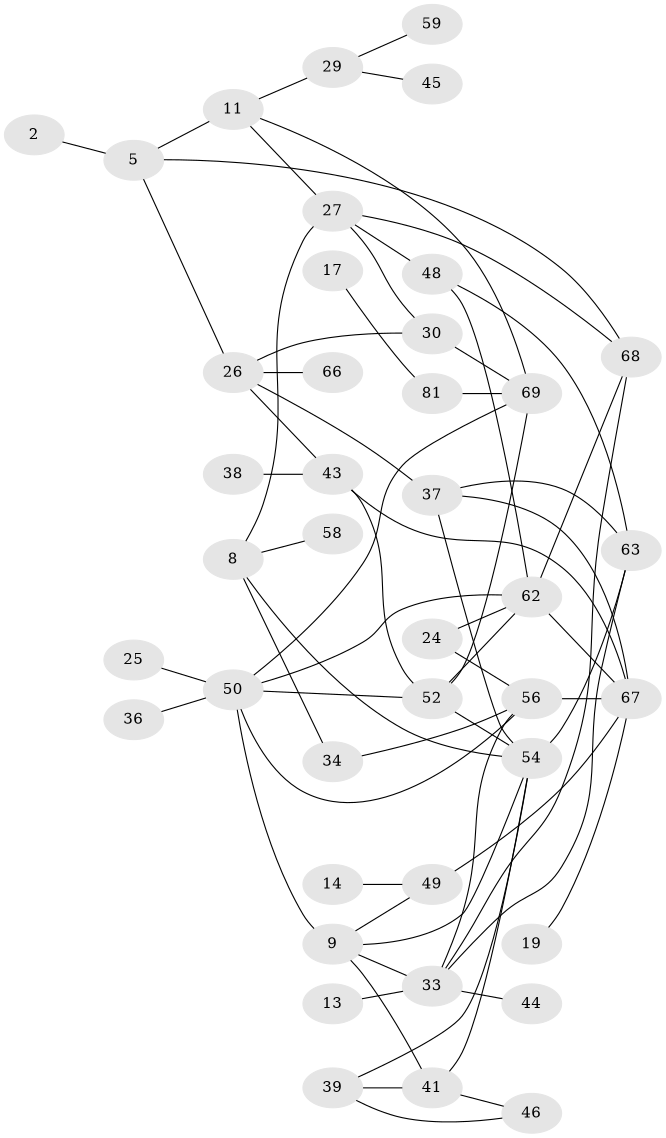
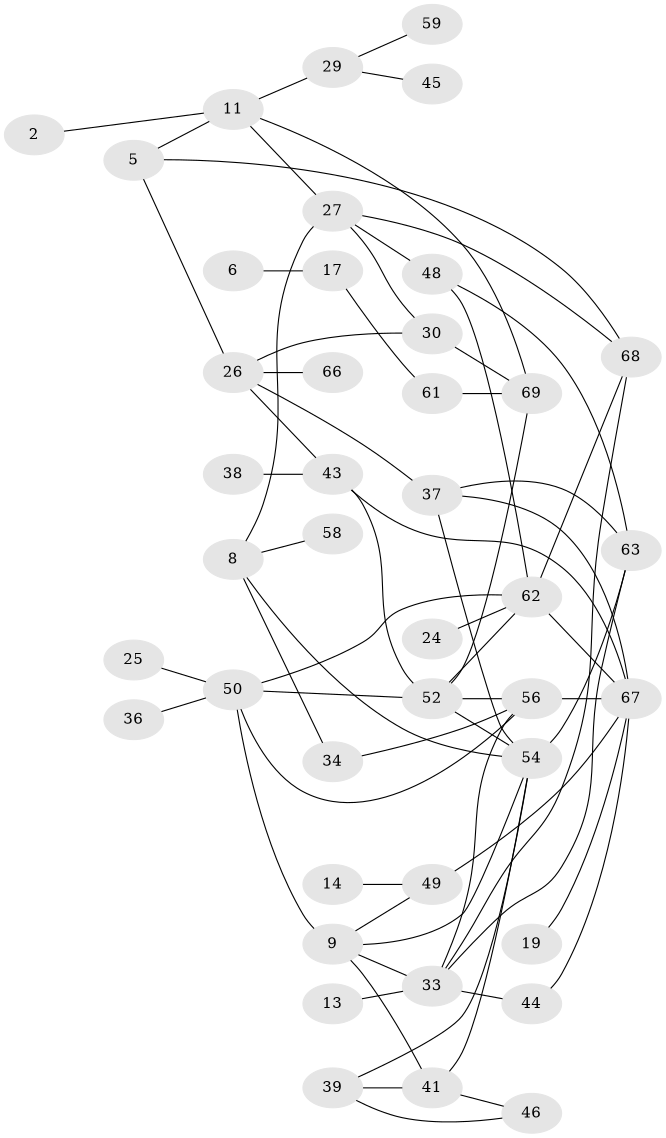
(84, 148) -> (134, 122)
none -> (233, 271)
(432, 394) -> (432, 394)
(379, 522) -> none
(490, 674) -> (482, 699)
none -> (605, 858)
